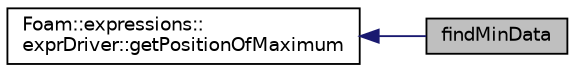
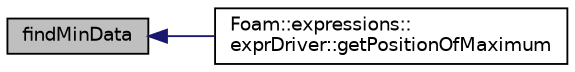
(403, 36) -> (191, 36)
